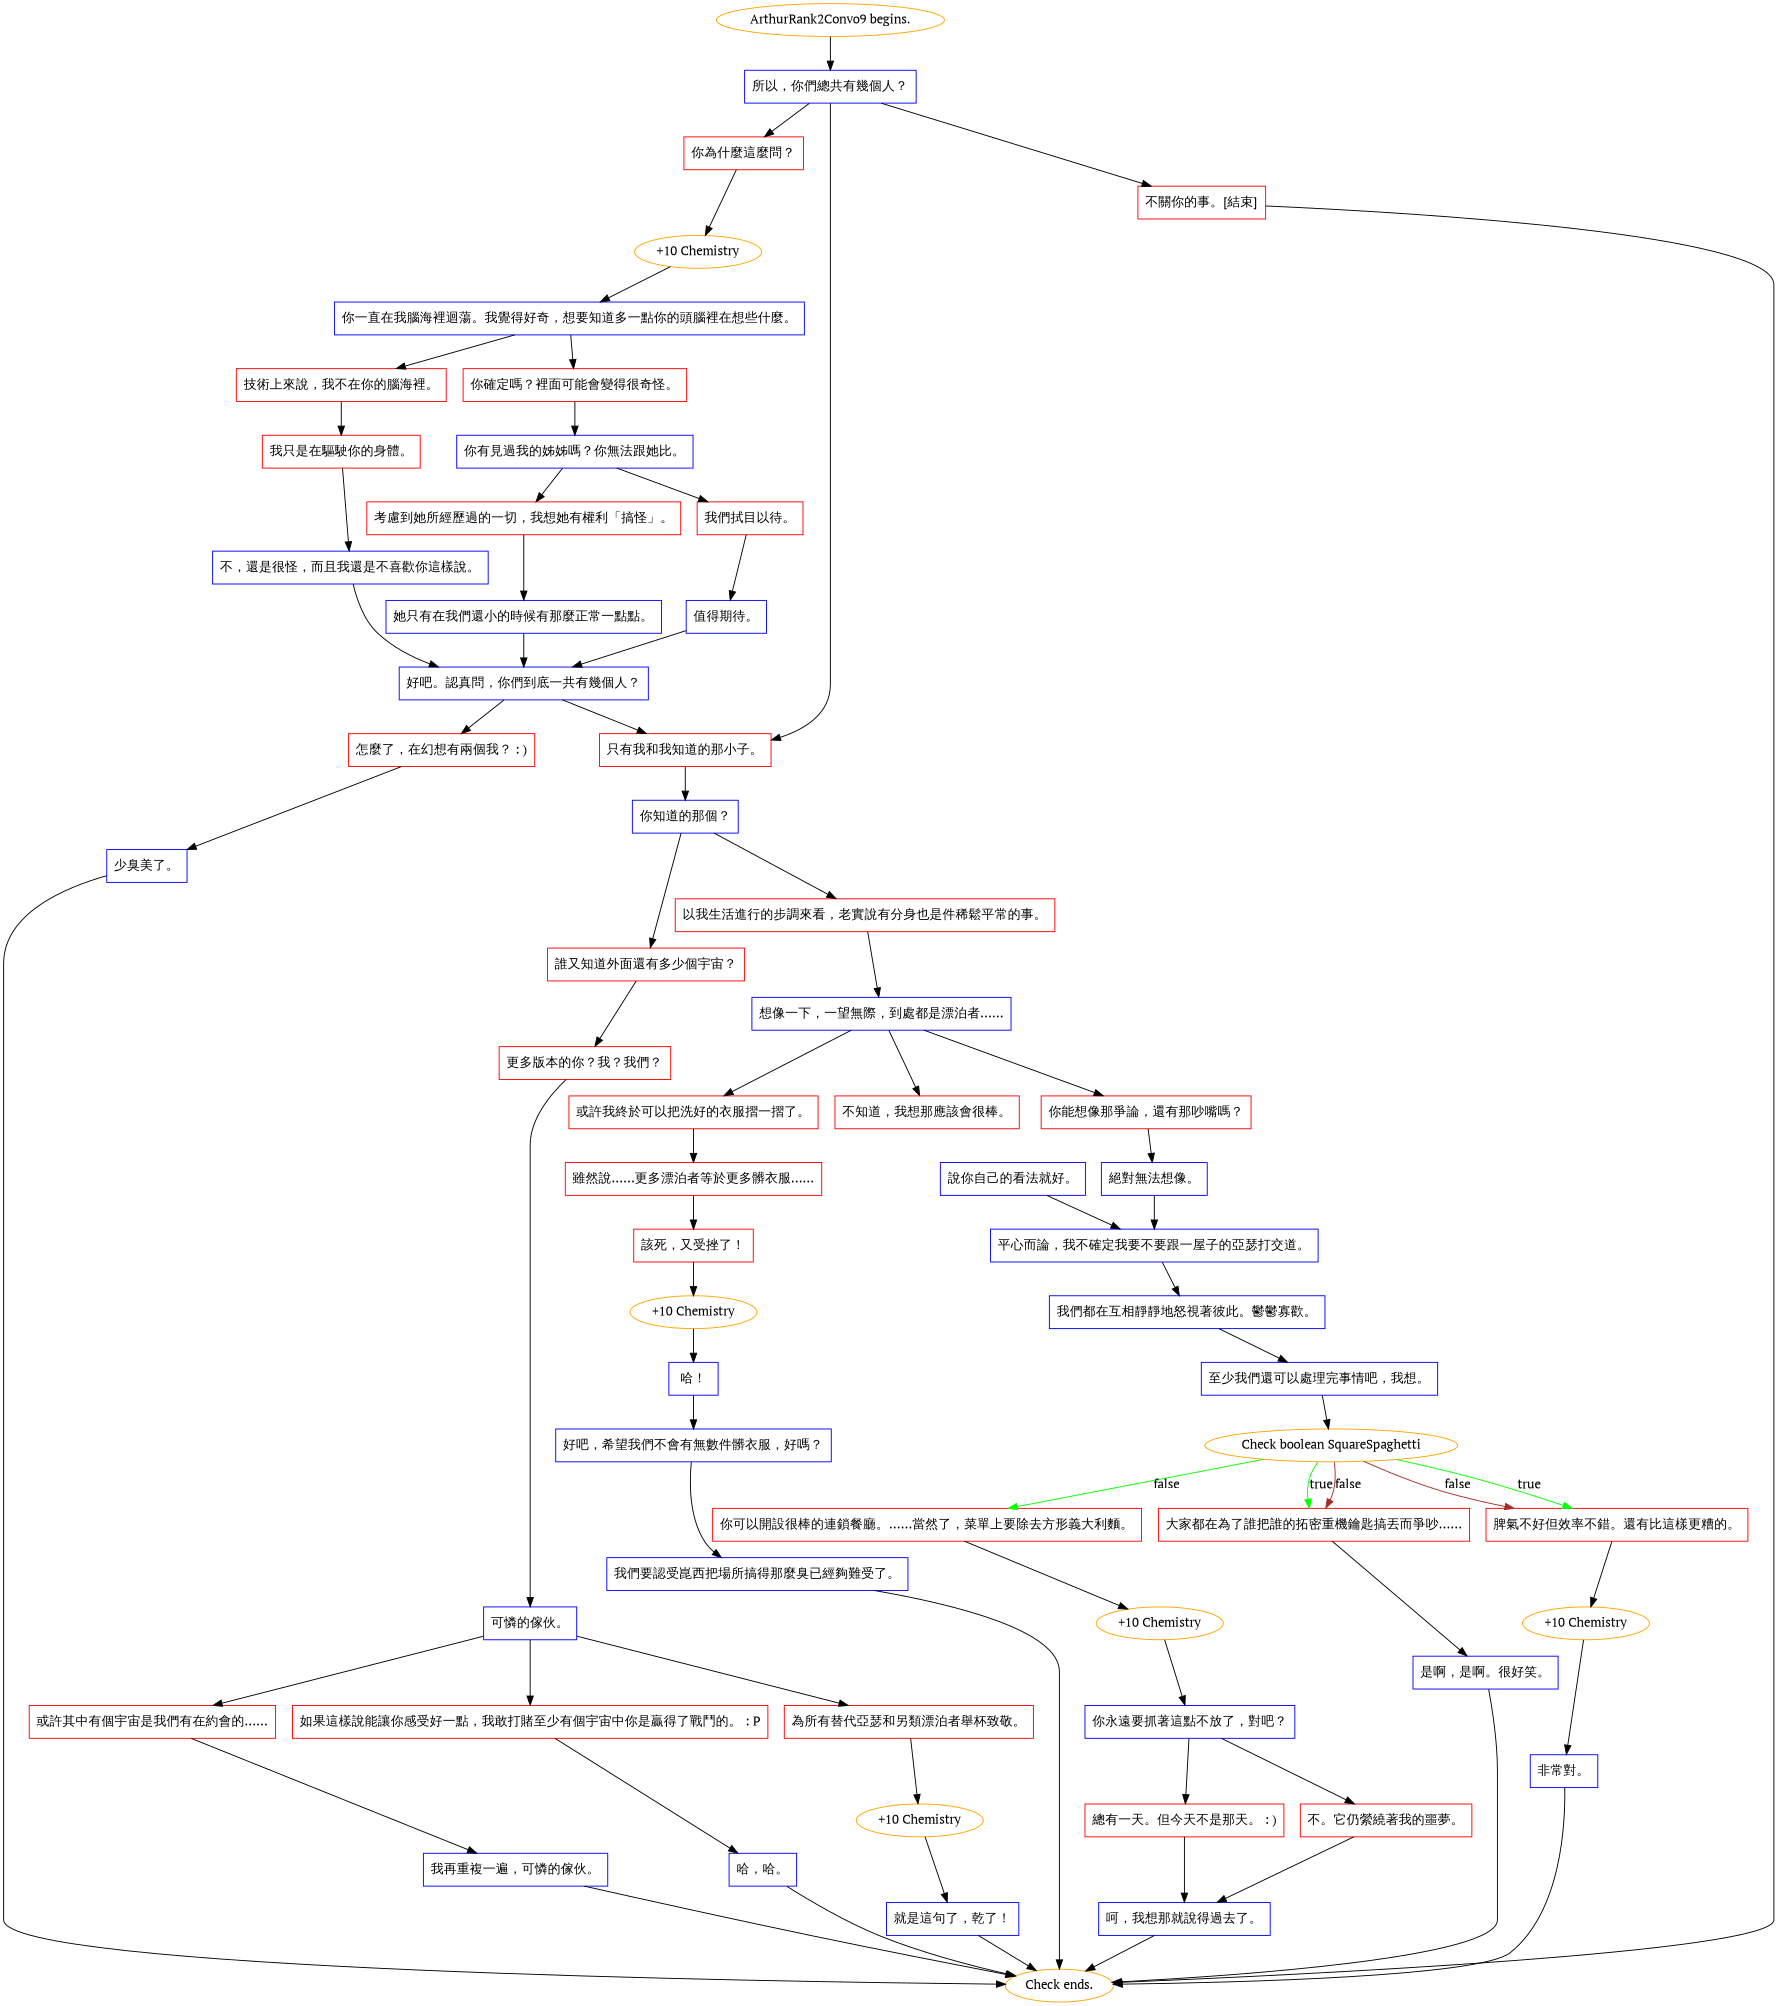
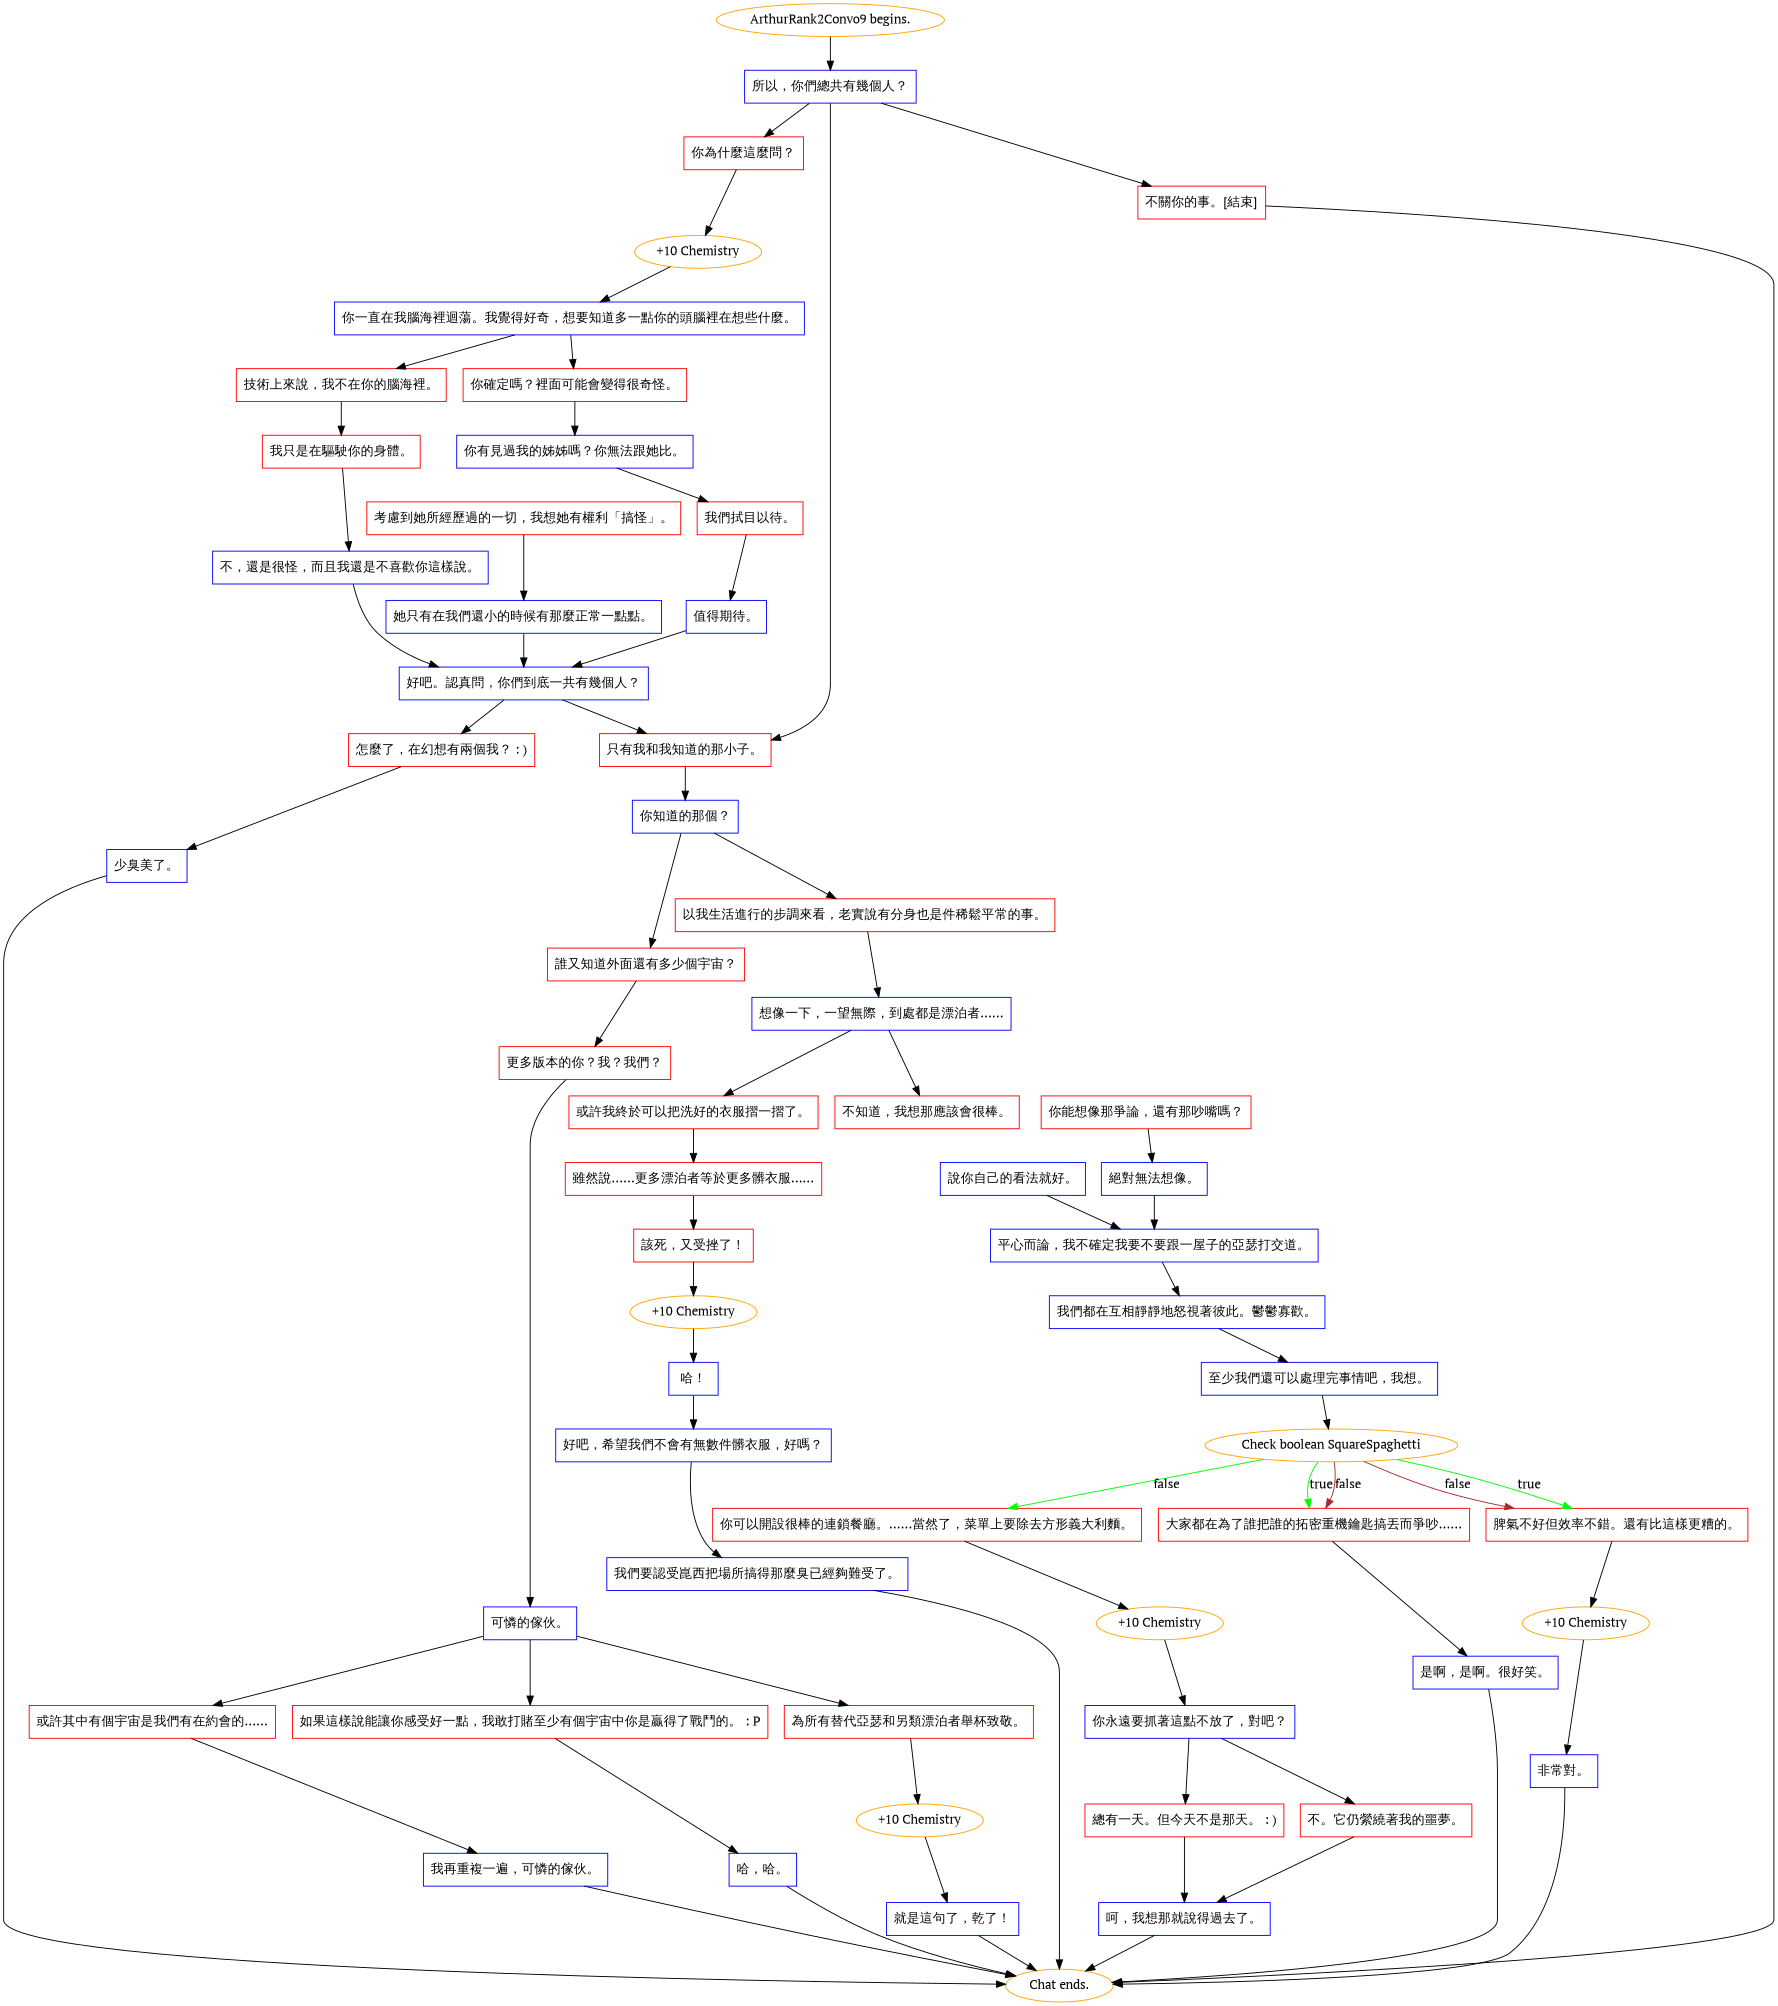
(552, 481) -> none
(1009, 1061) -> none
(1059, 1986) -> (1059, 1986)
